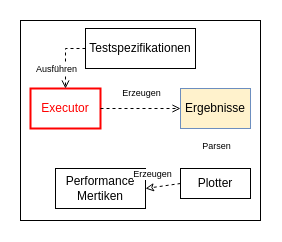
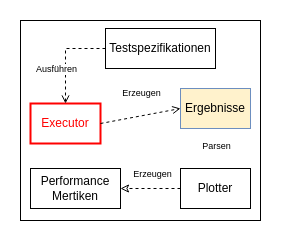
(141, 49) -> (161, 49)
(66, 109) -> (66, 124)
(216, 184) -> (216, 189)
(101, 189) -> (76, 189)
